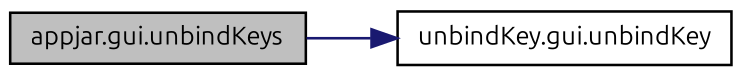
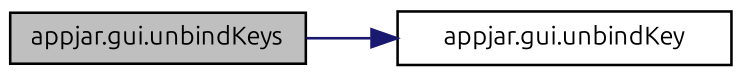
(565, 38) -> (565, 38)
